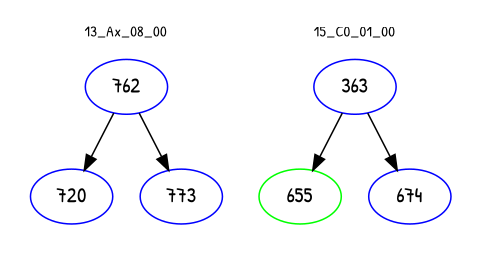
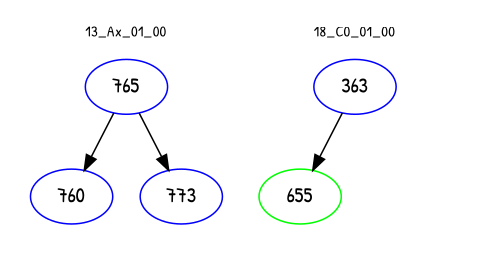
(126, 33) -> (126, 33)
(355, 33) -> (355, 33)
(126, 87) -> (126, 87)
(72, 197) -> (72, 197)
(410, 197) -> none
